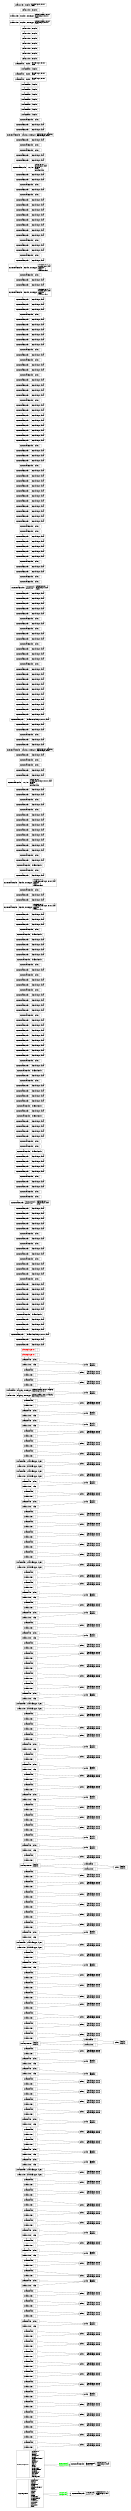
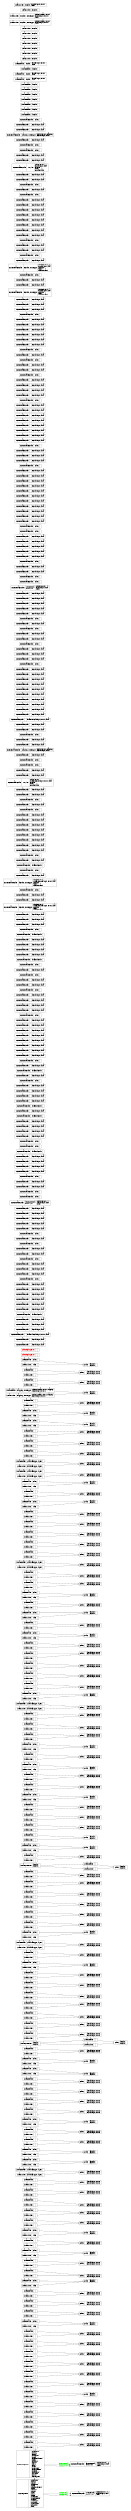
(34, 2504) -> (36, 2504)
